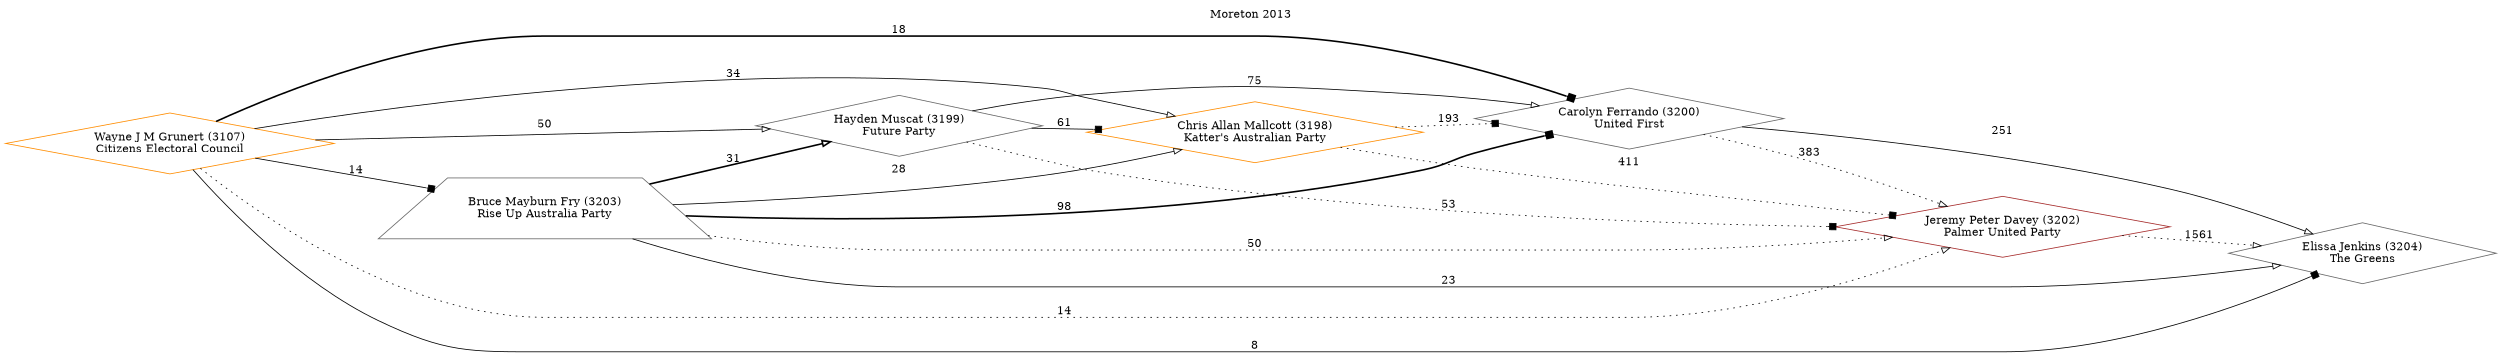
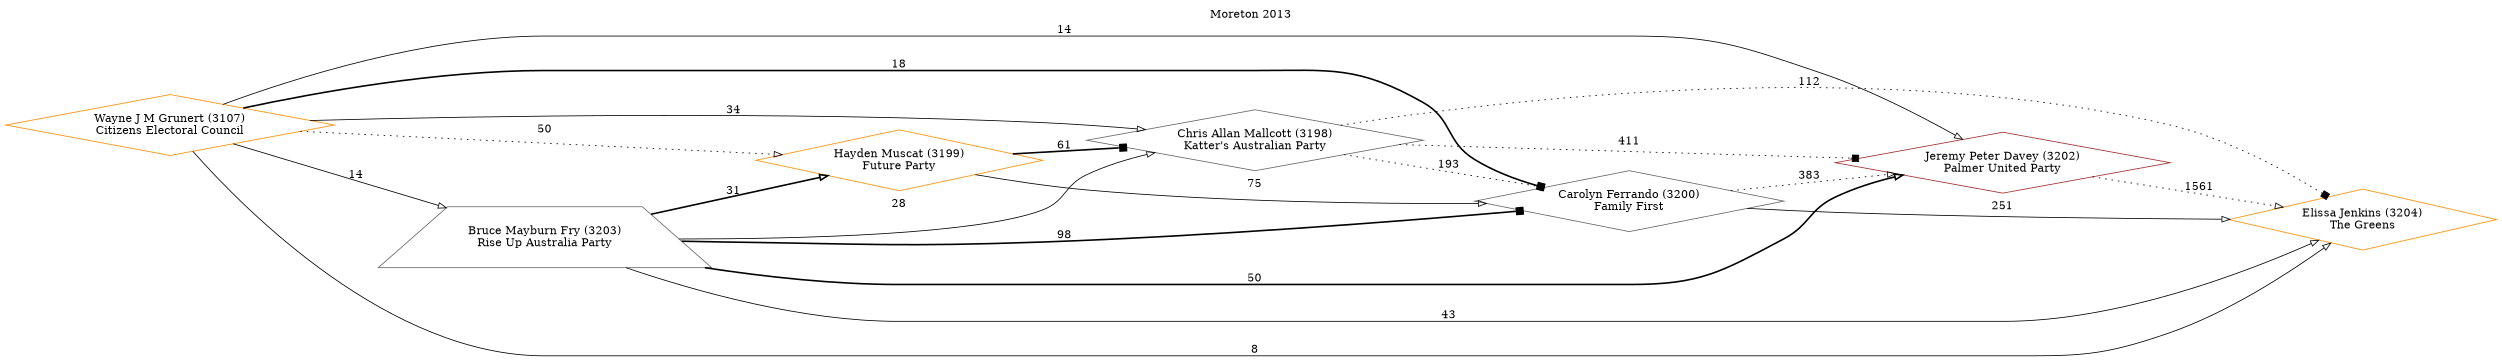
none -> (1839, 88)
(1629, 119) -> (1629, 201)
(899, 126) -> (899, 160)
(1063, 129) -> (1066, 151)
(1255, 132) -> (1255, 140)
(539, 135) -> (537, 143)
(341, 173) -> (336, 175)
(1395, 206) -> none
(1296, 250) -> (1313, 284)
(2362, 253) -> (2362, 220)
(1449, 281) -> (1449, 315)
(1057, 317) -> (1094, 36)
(1227, 352) -> (1238, 356)
